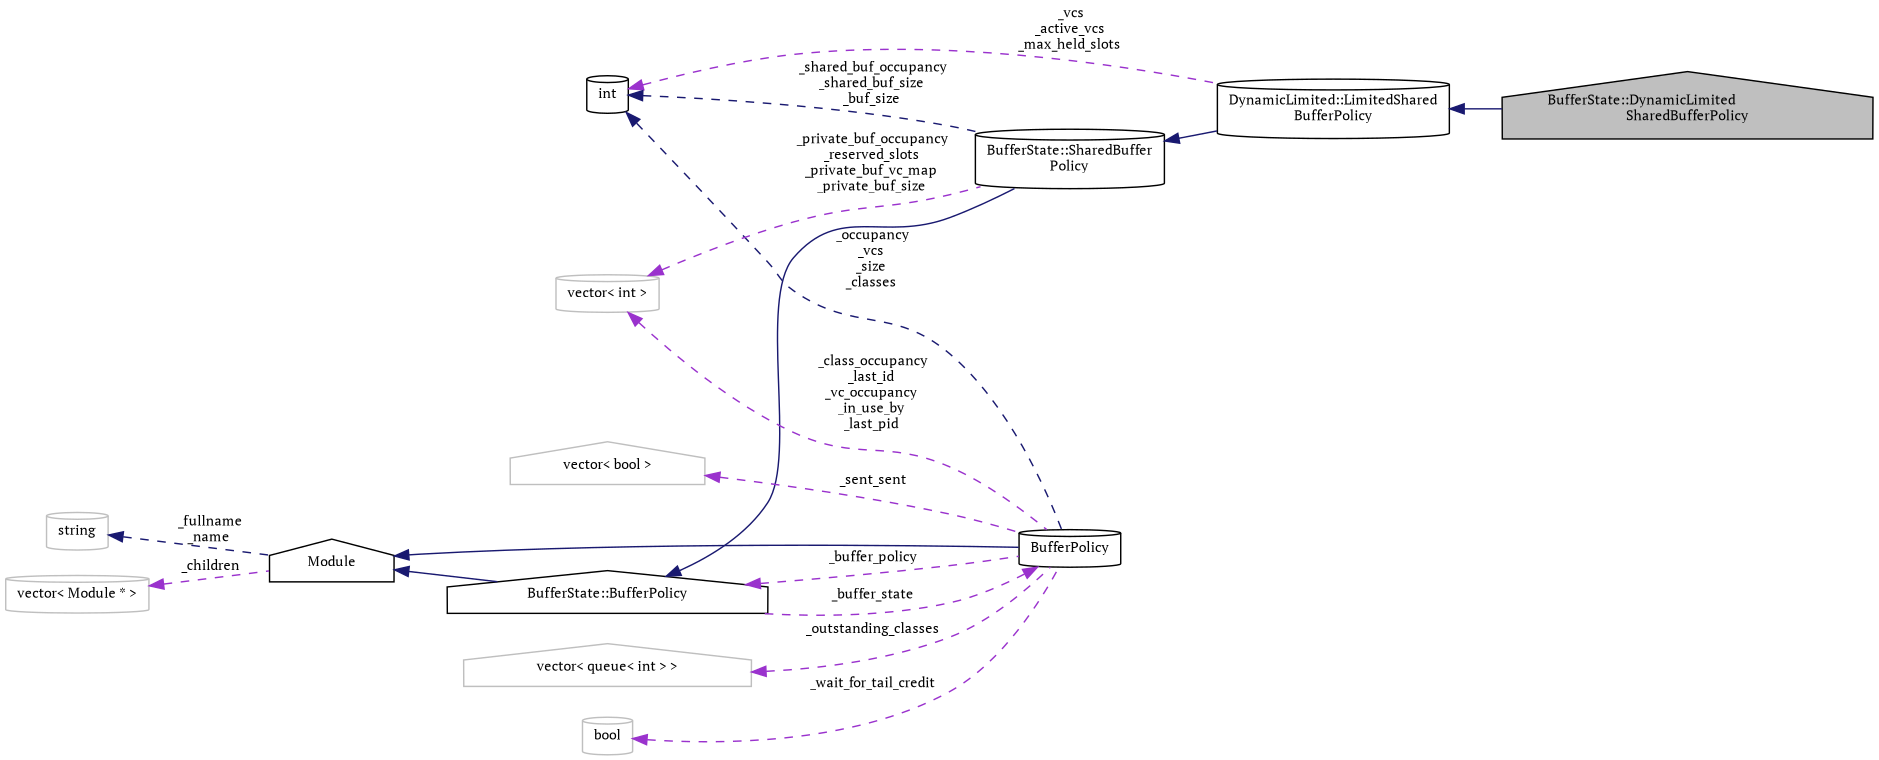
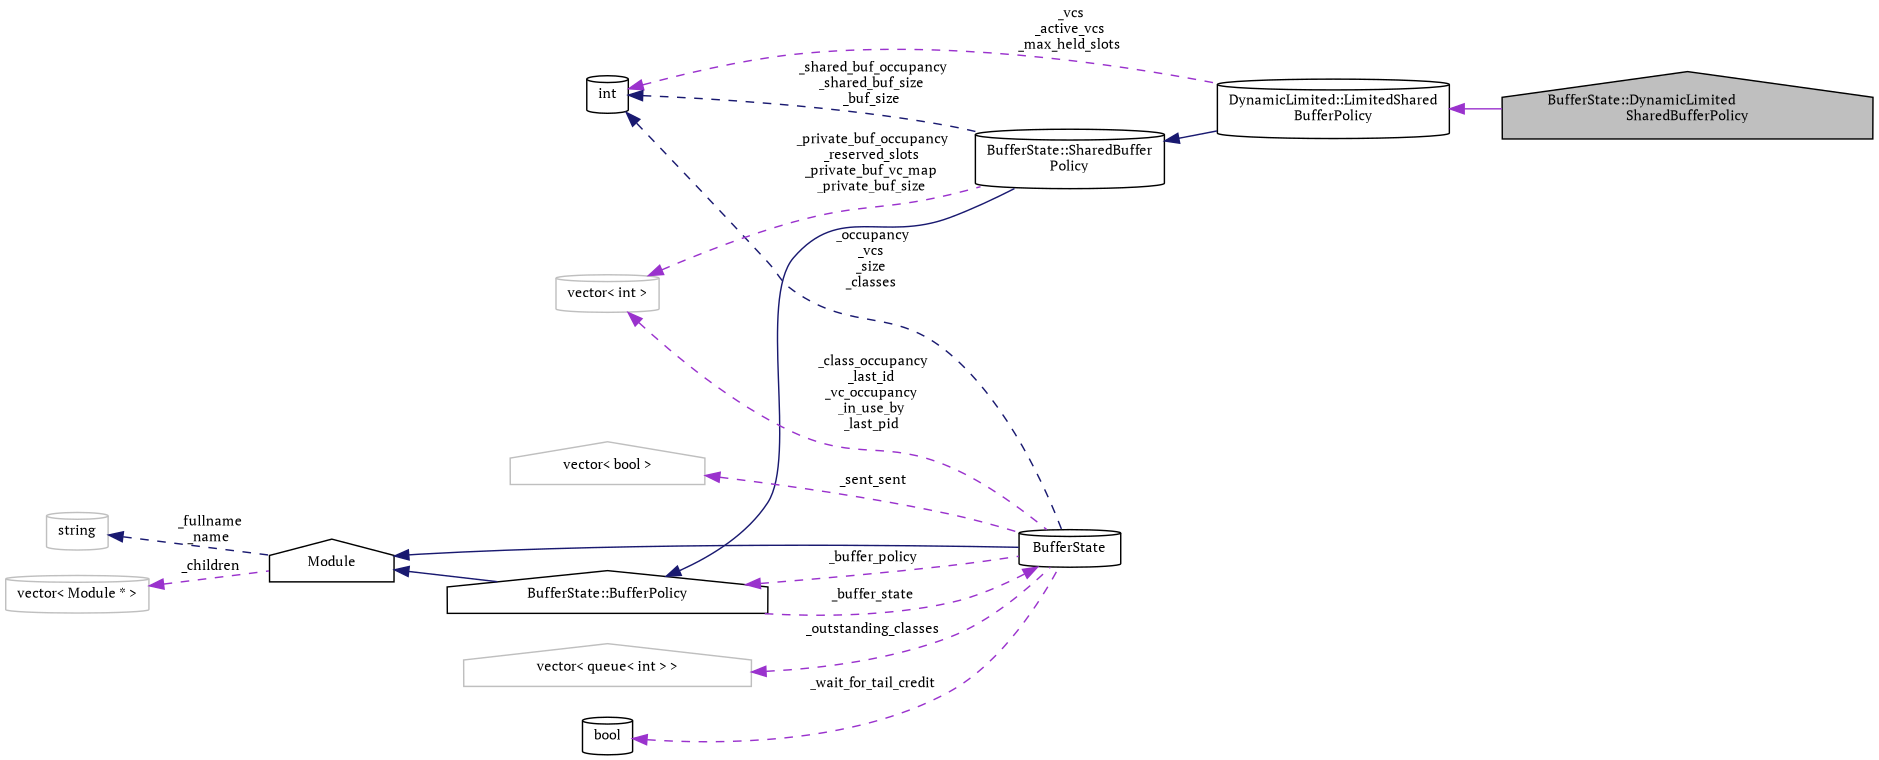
(1483, 109) -> (1483, 109)
(1070, 548) -> (1070, 548)
(608, 736) -> (608, 736)
